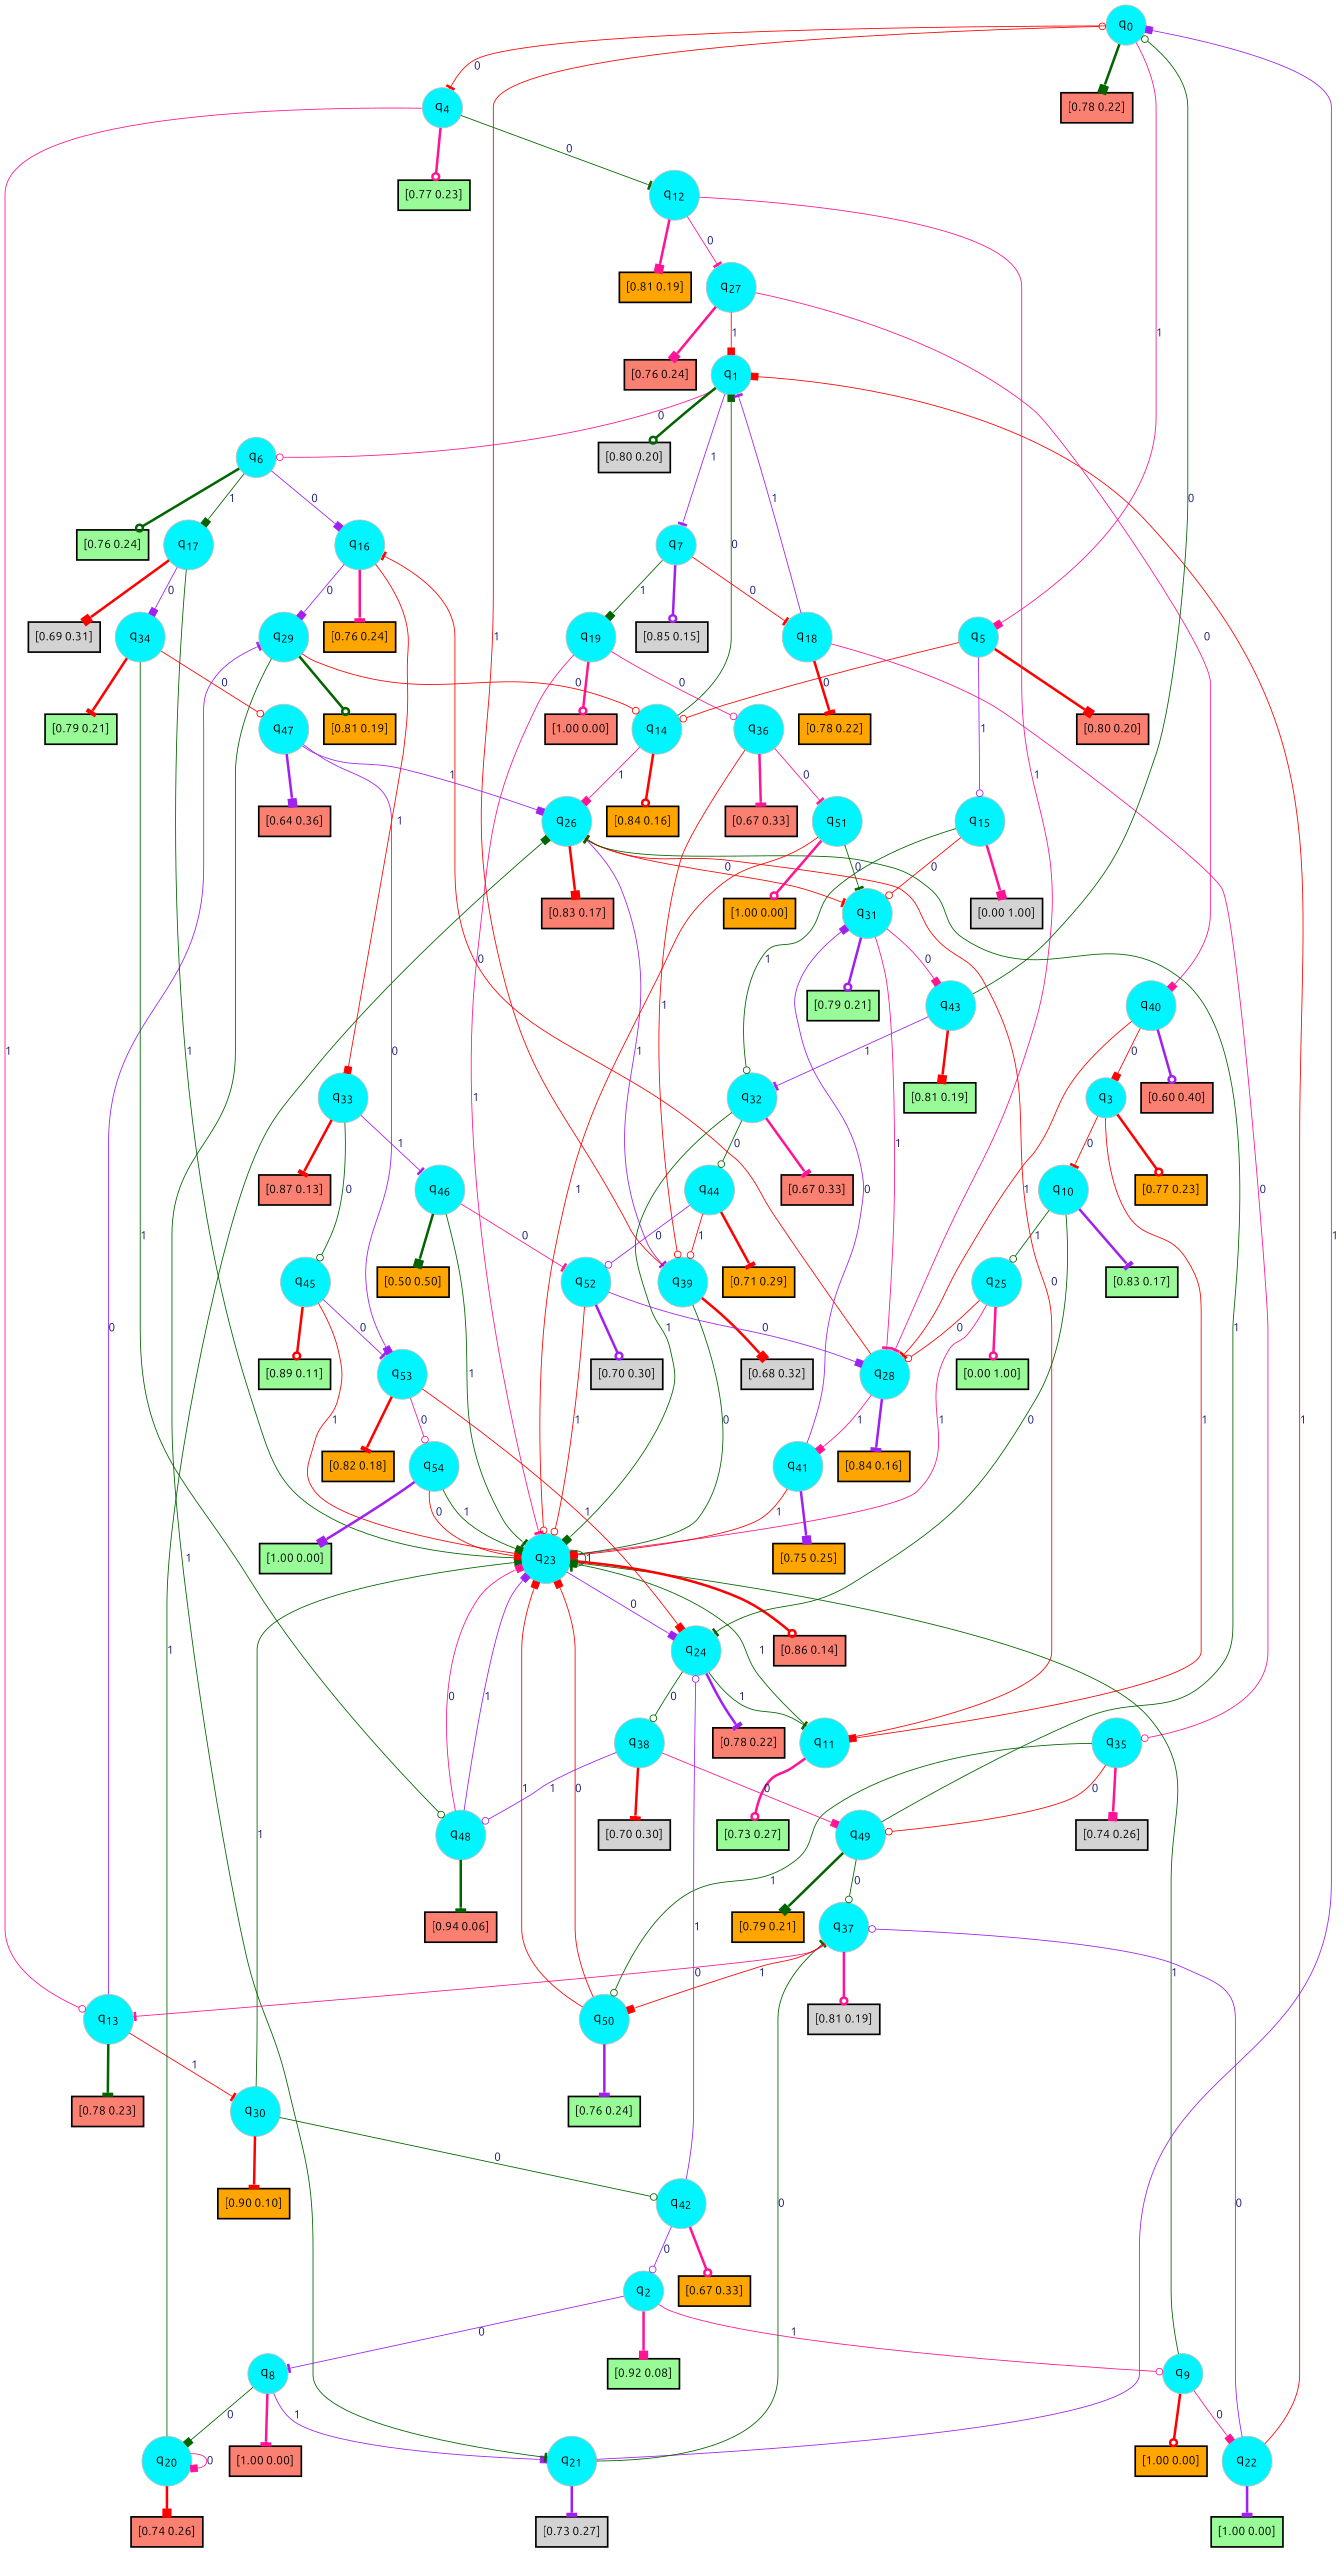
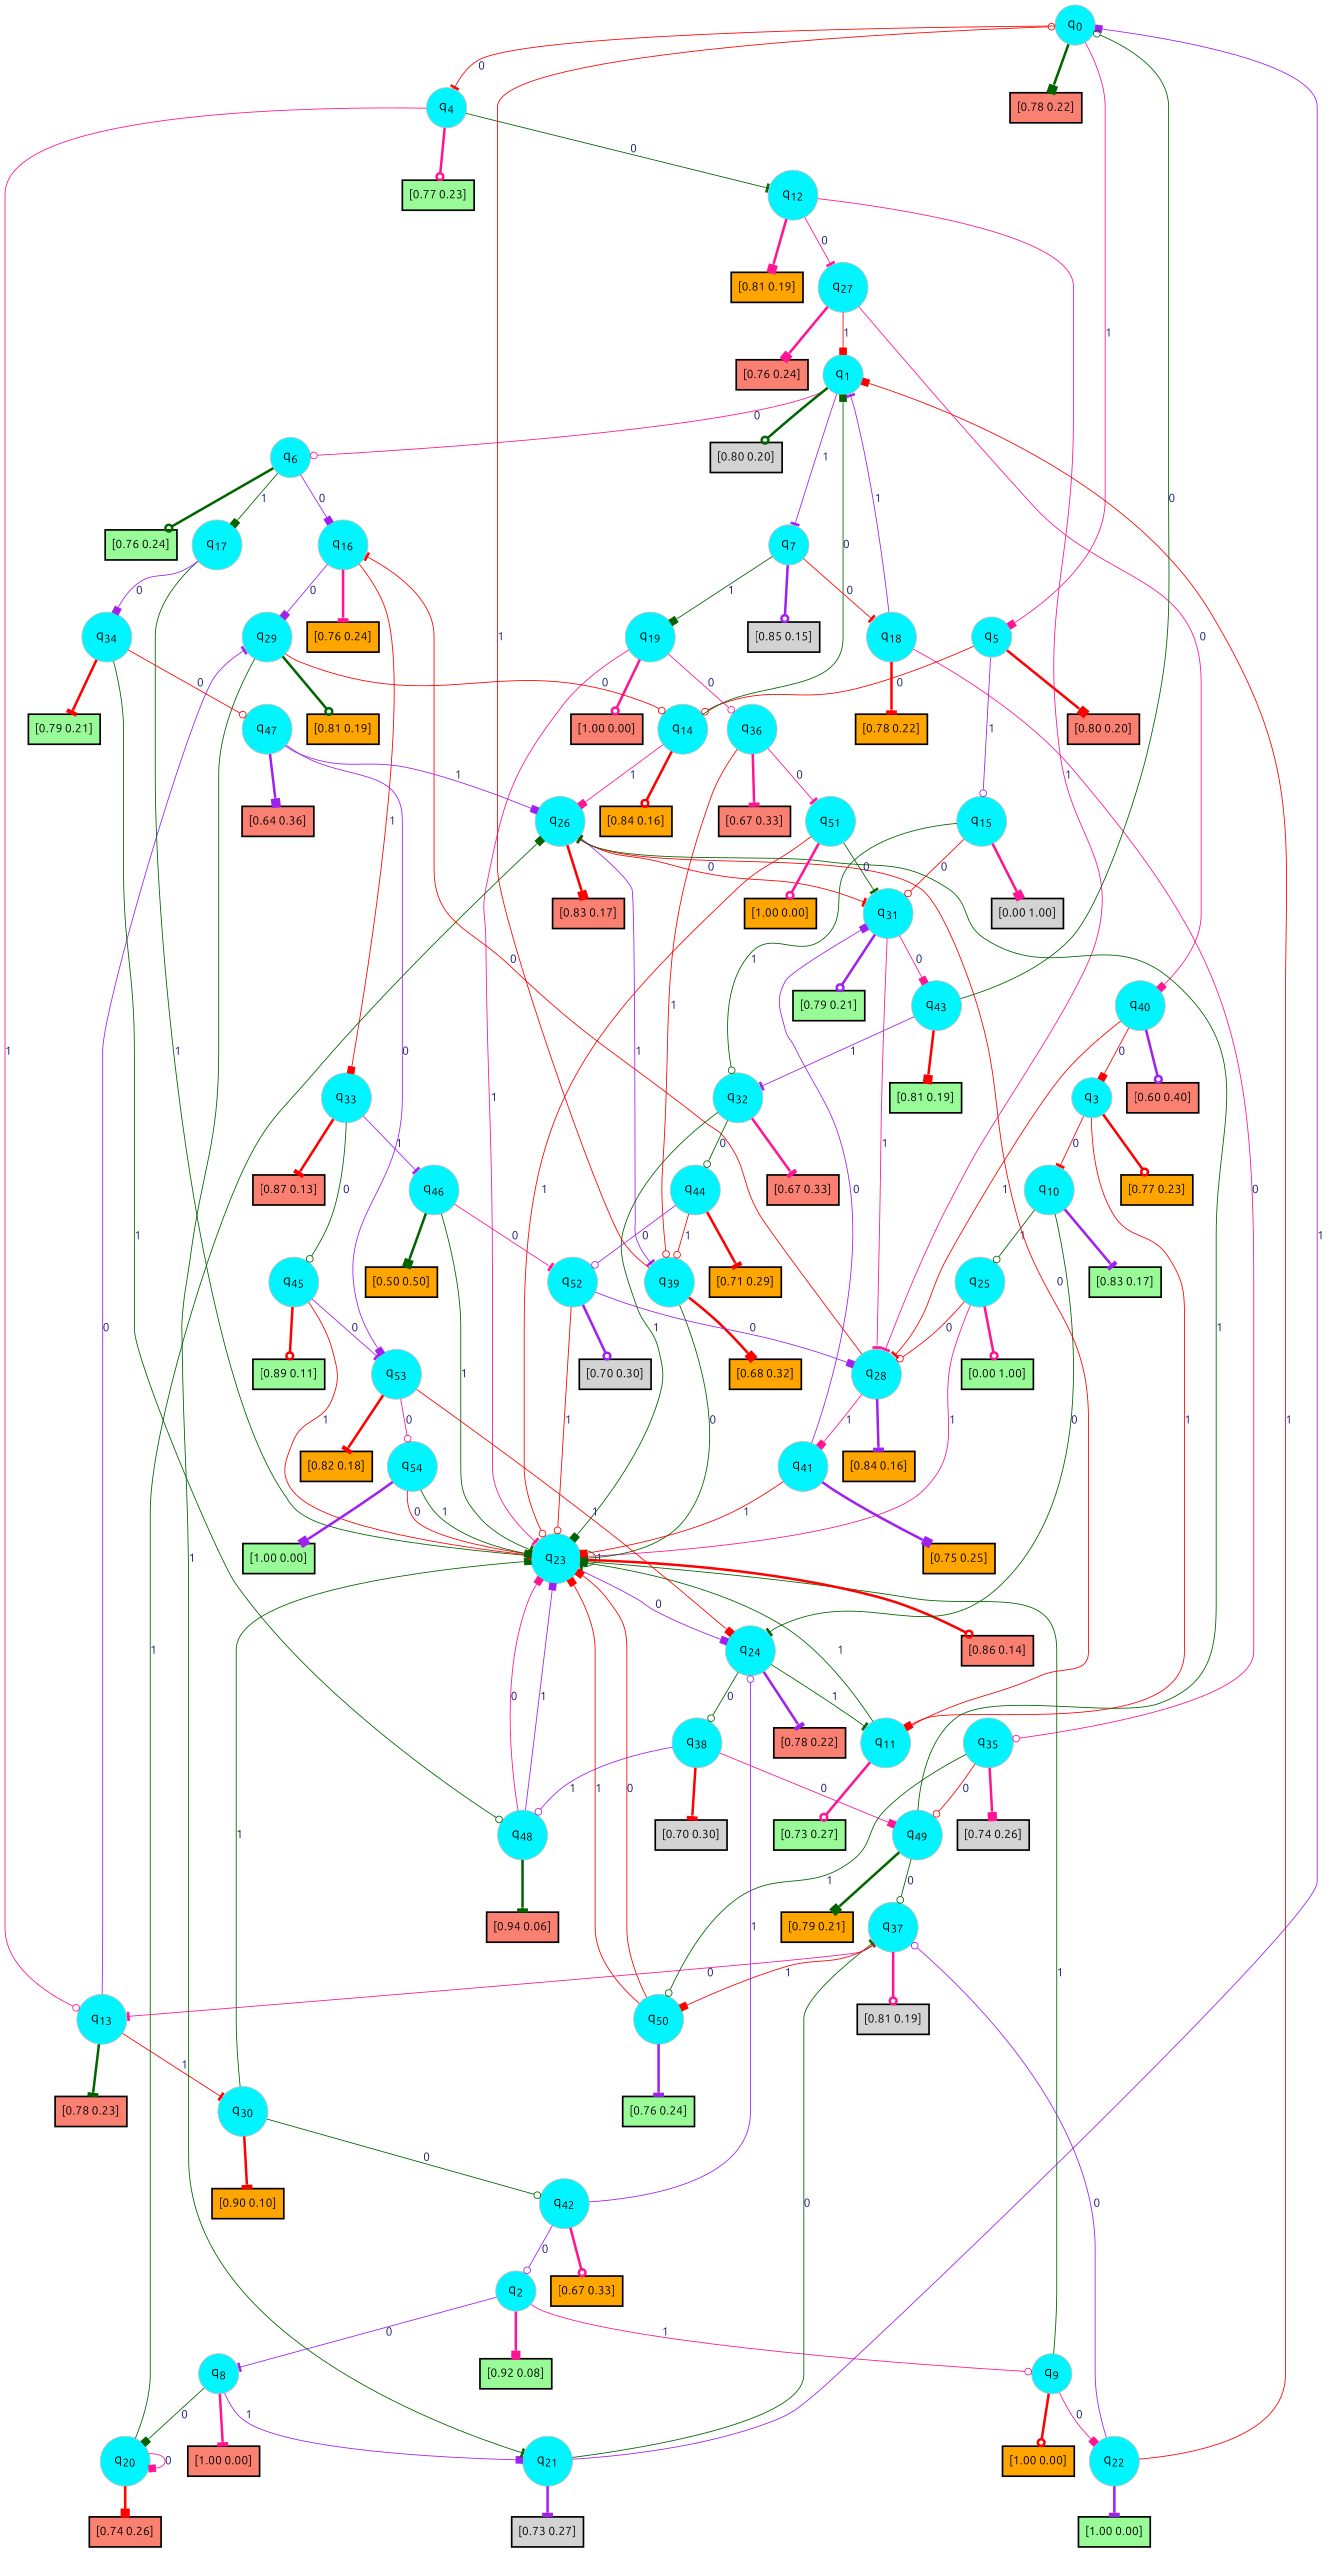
(64, 637) -> none
(777, 1374) -> (765, 1374)
